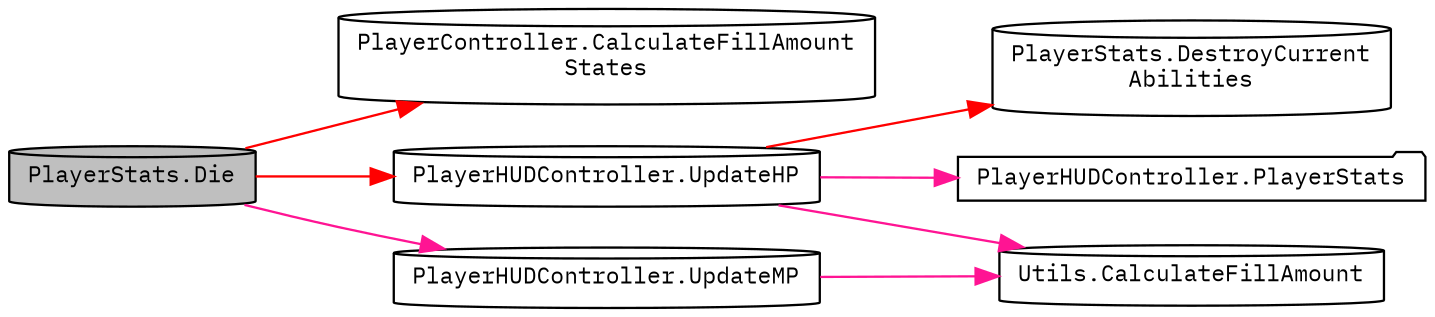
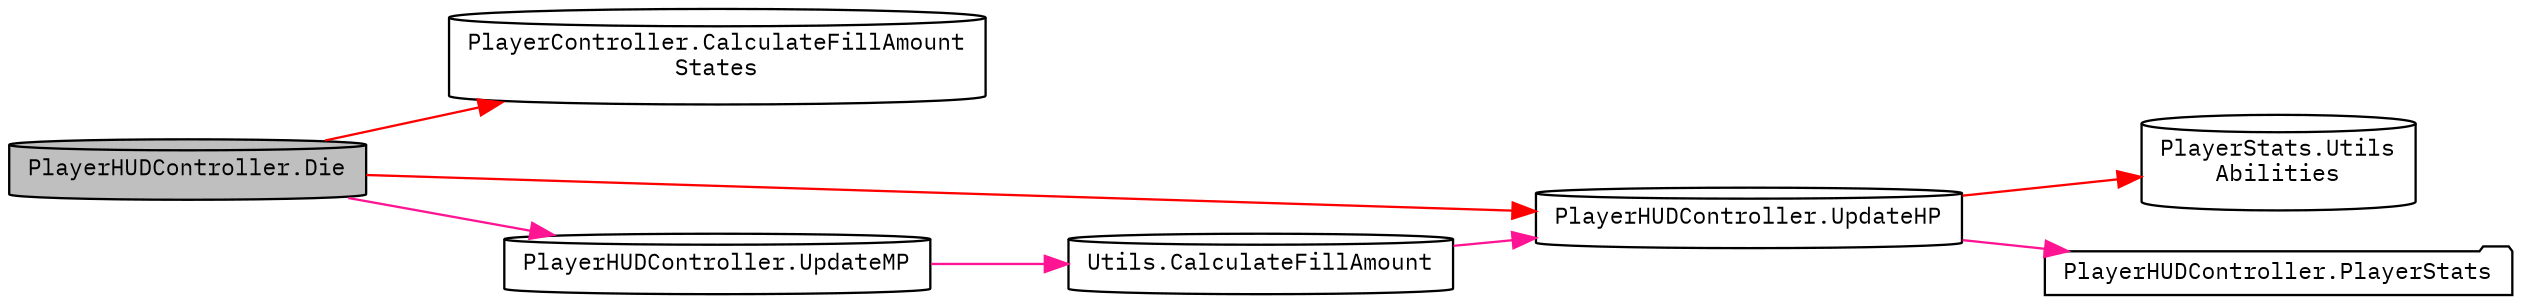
(1192, 68) -> (2279, 163)
(132, 176) -> (188, 170)
(889, 224) -> (1483, 243)
